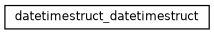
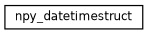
(107, 17) -> (74, 17)
